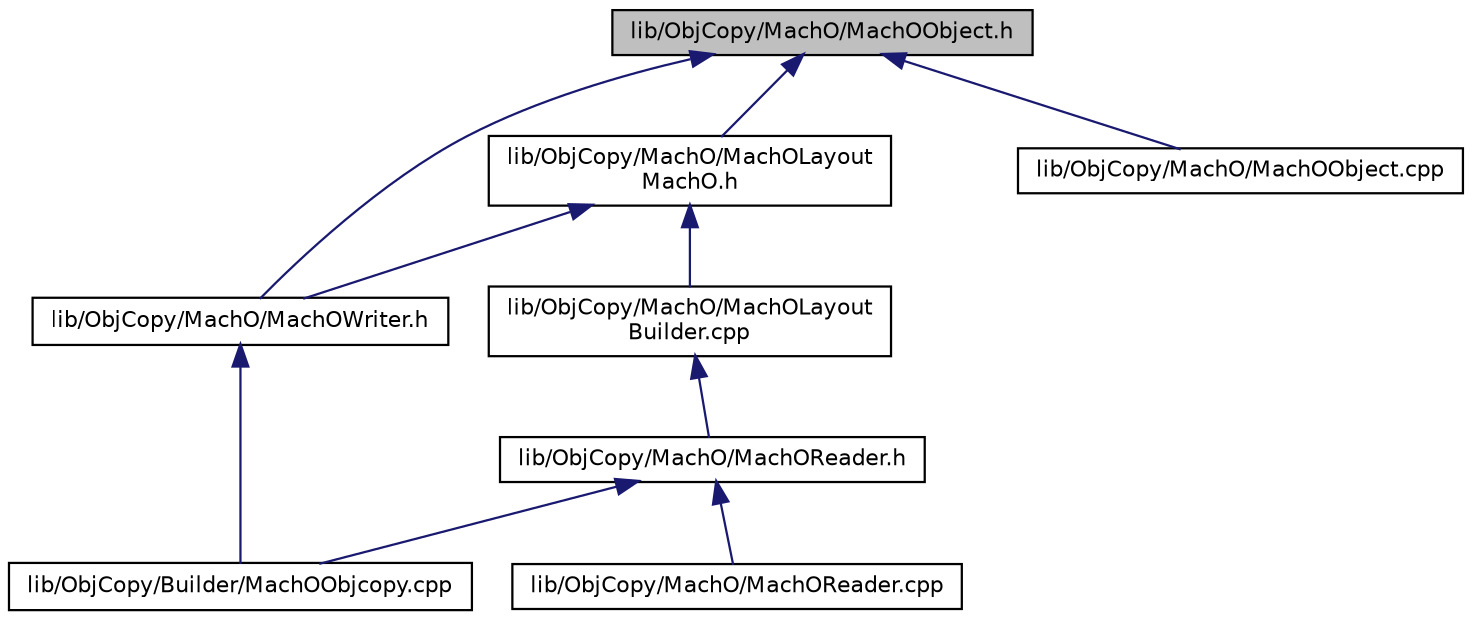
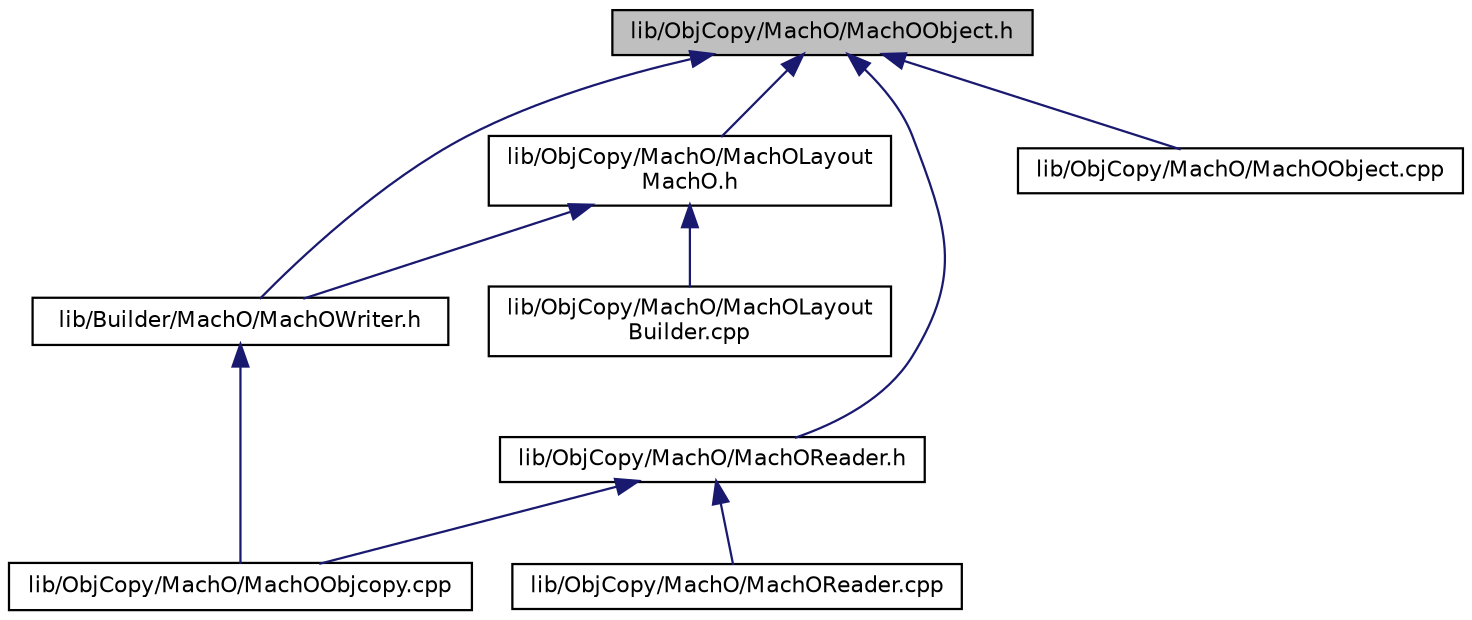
(240, 321) -> (240, 321)
(704, 408) -> (943, 278)
(240, 587) -> (240, 587)
